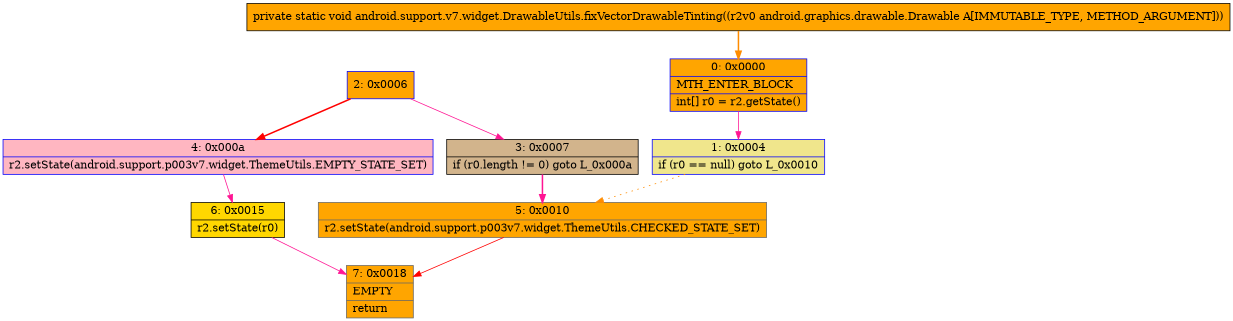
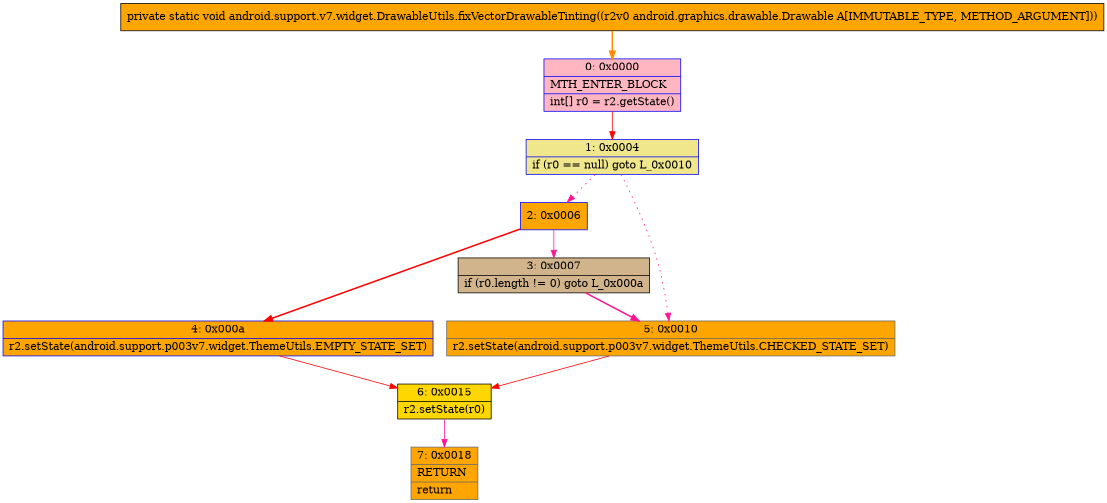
(738, 85) -> (612, 85)
(738, 122) -> (612, 122)
(218, 157) -> (218, 338)
(227, 185) -> (335, 371)
none -> (584, 186)
(644, 187) -> (651, 242)
(462, 255) -> (554, 371)
(373, 291) -> (442, 473)
